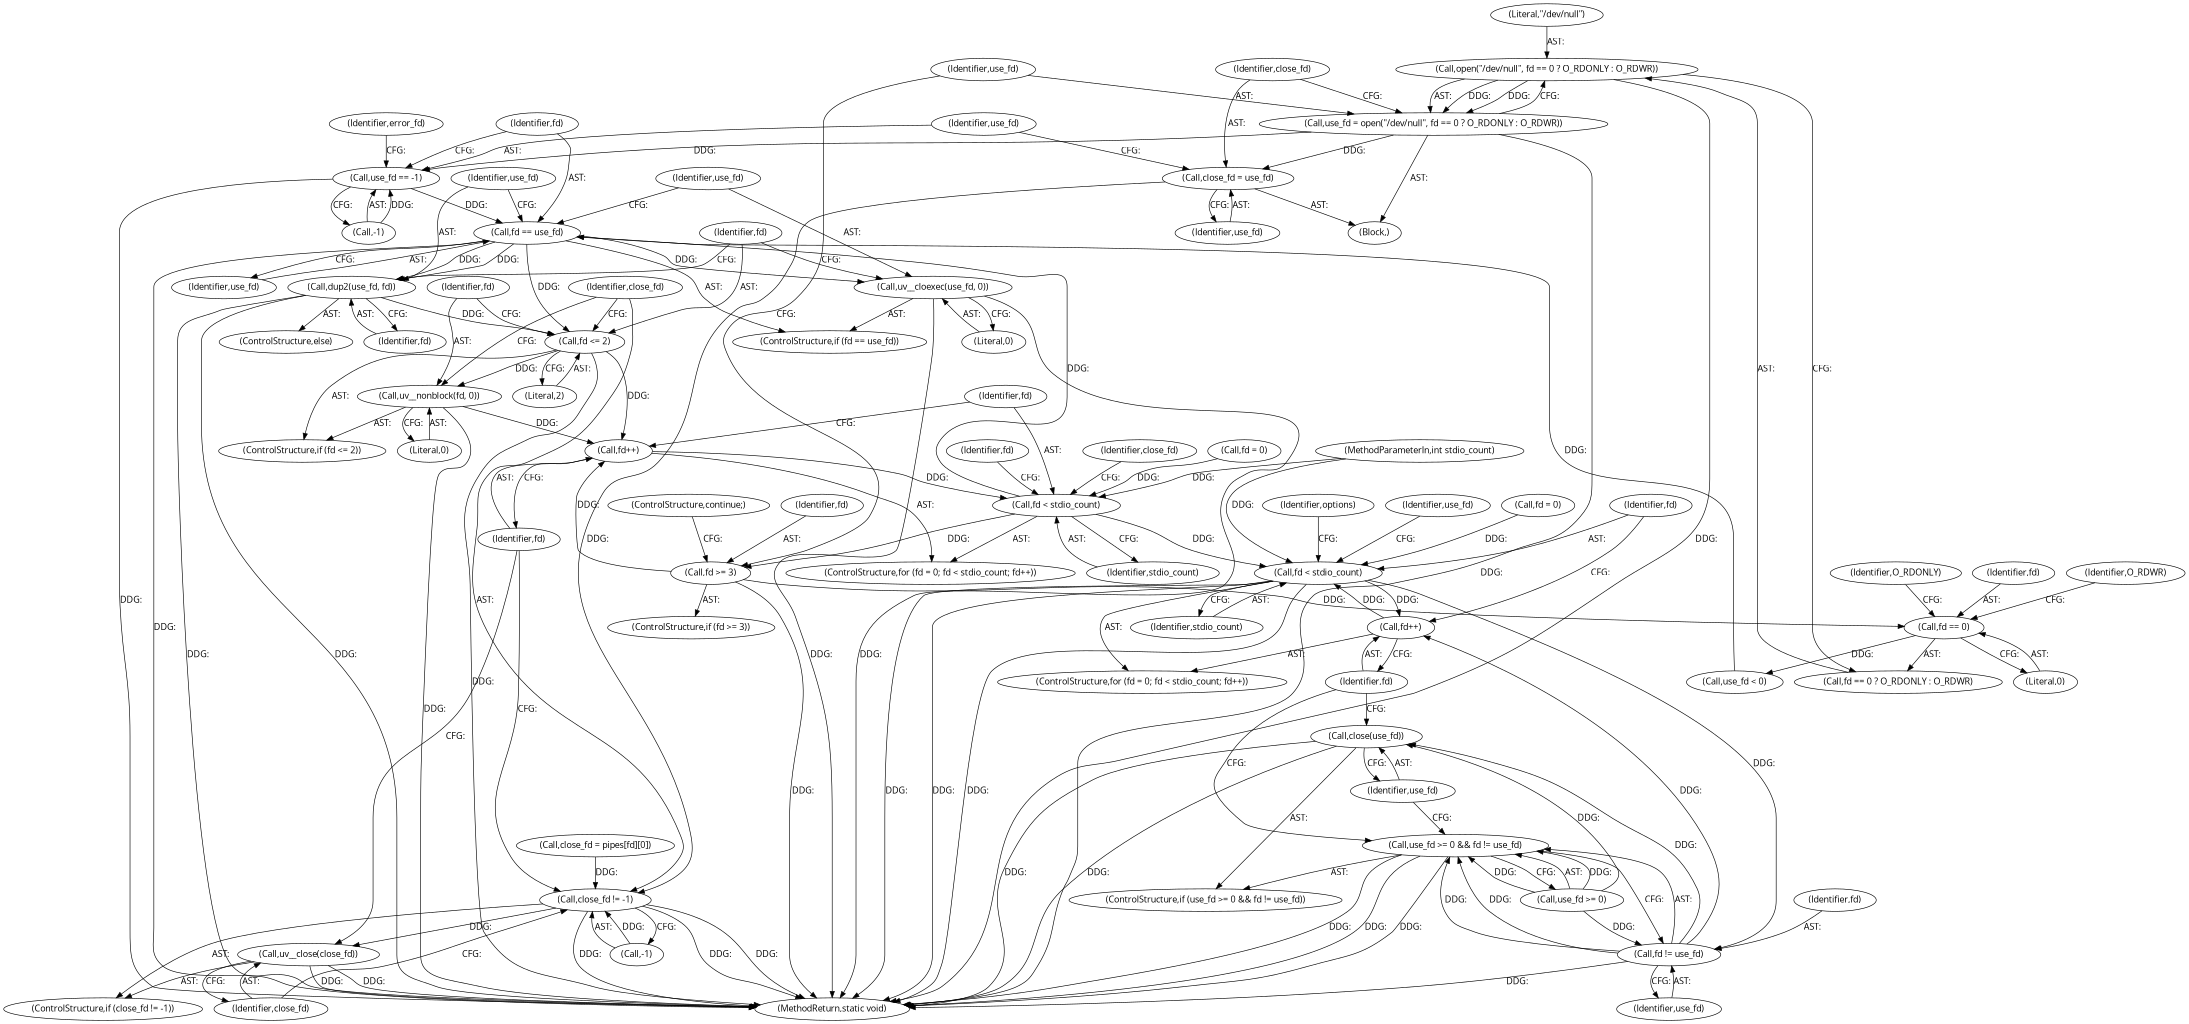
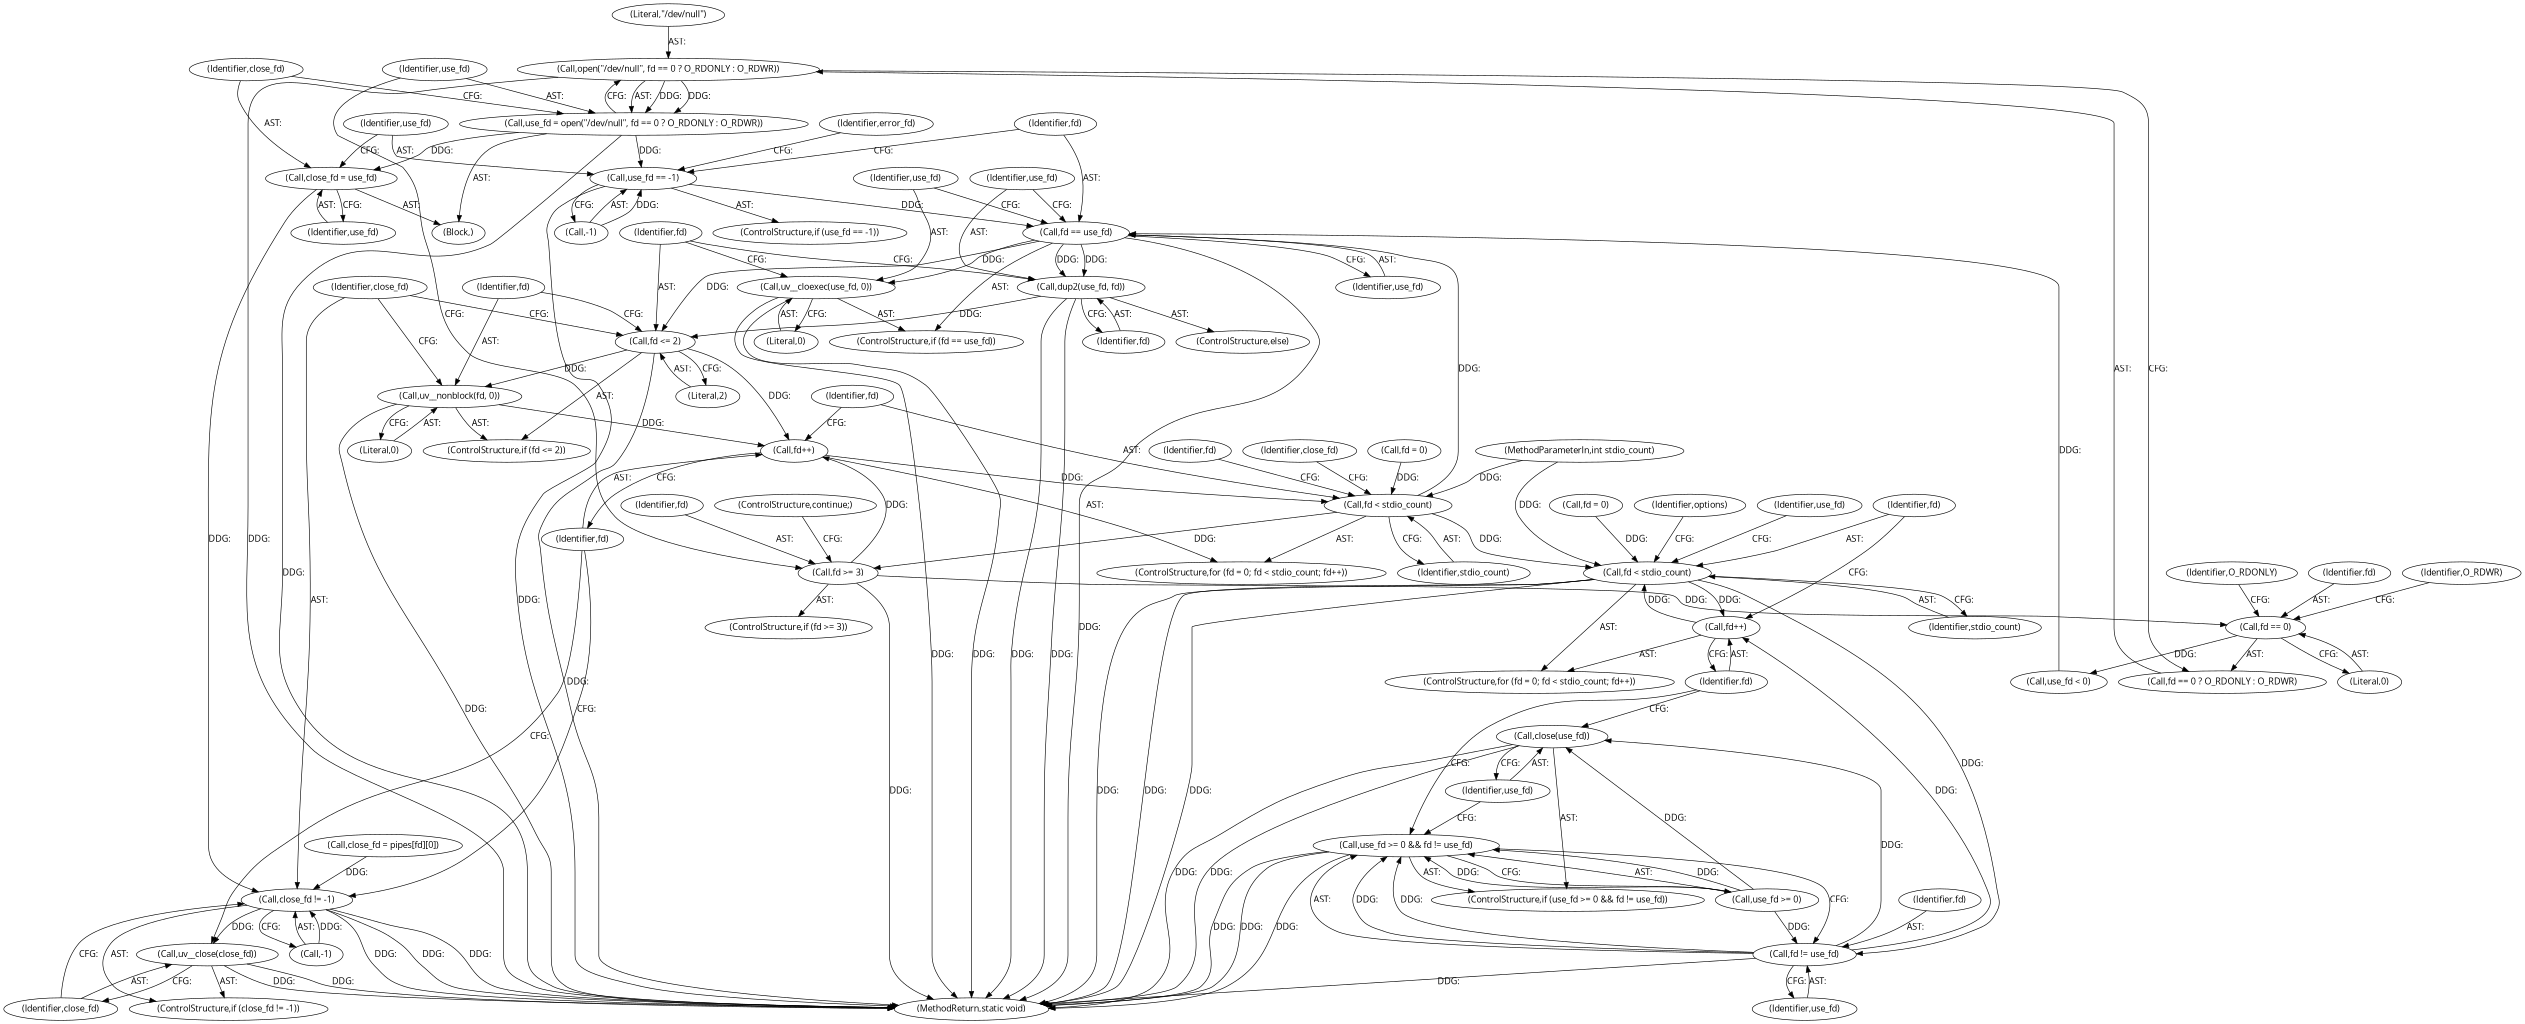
none -> (810, 233)
